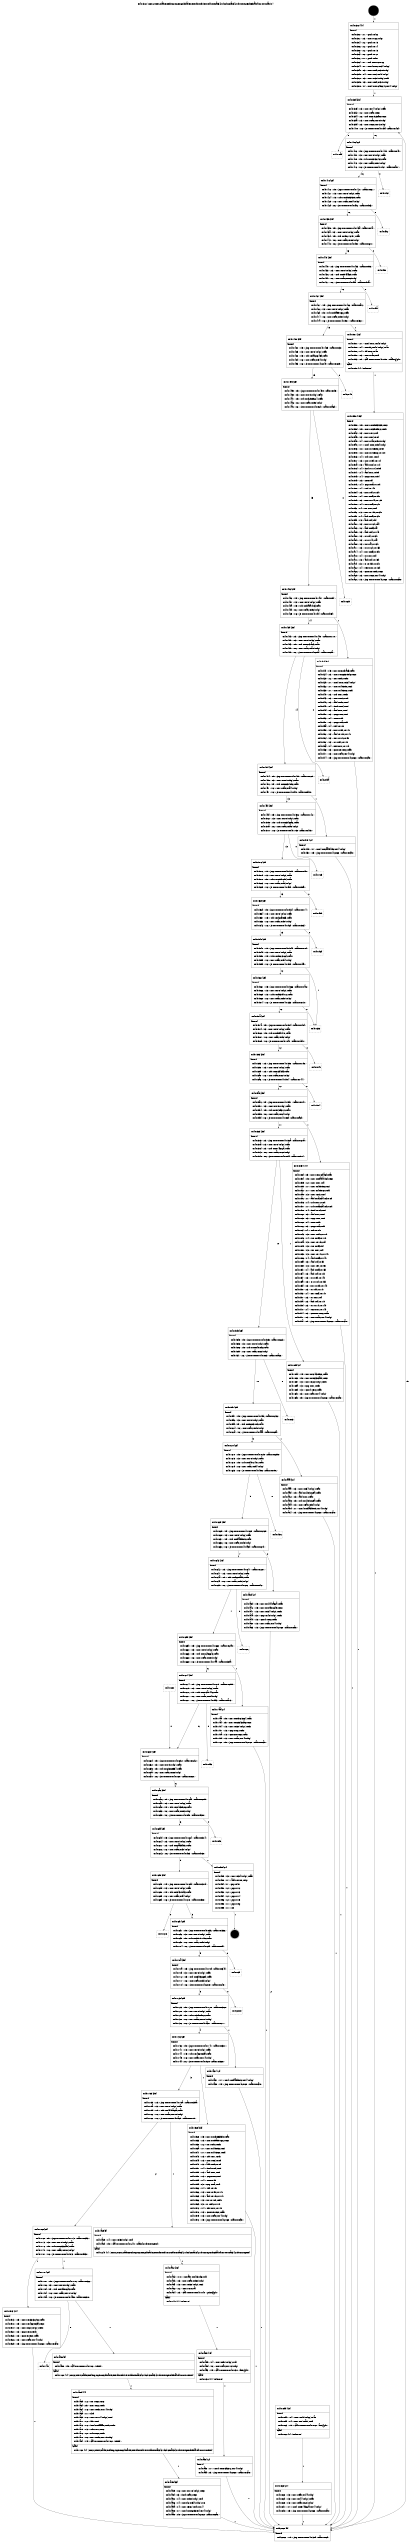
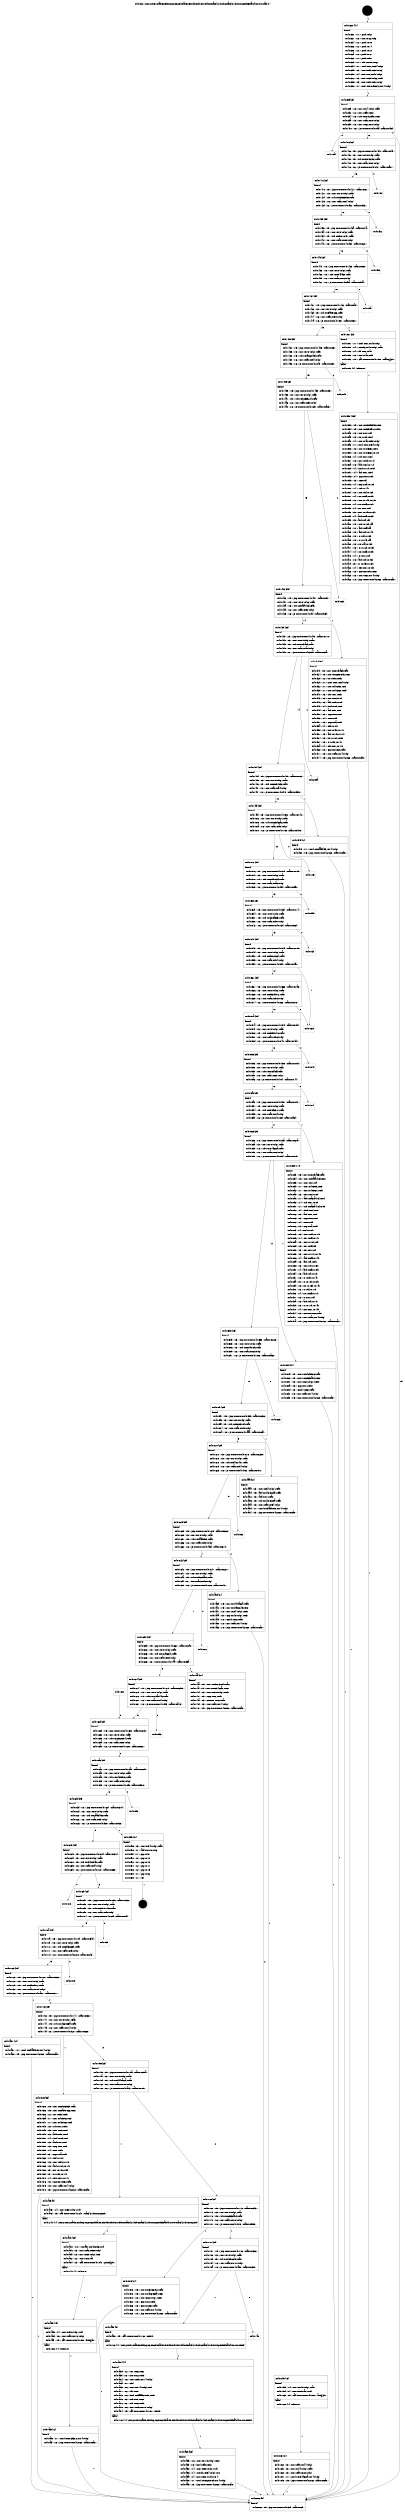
(265, 2137) -> none
